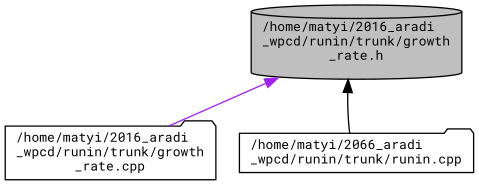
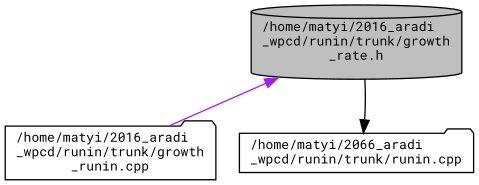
(348, 113) -> (365, 100)
(111, 153) -> (111, 153)
